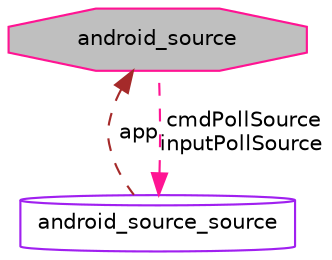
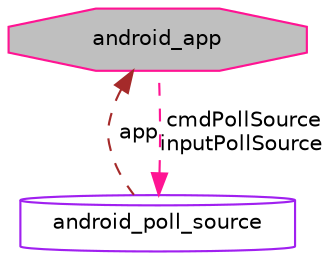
(158, 40) -> (158, 40)
(158, 223) -> (158, 223)
